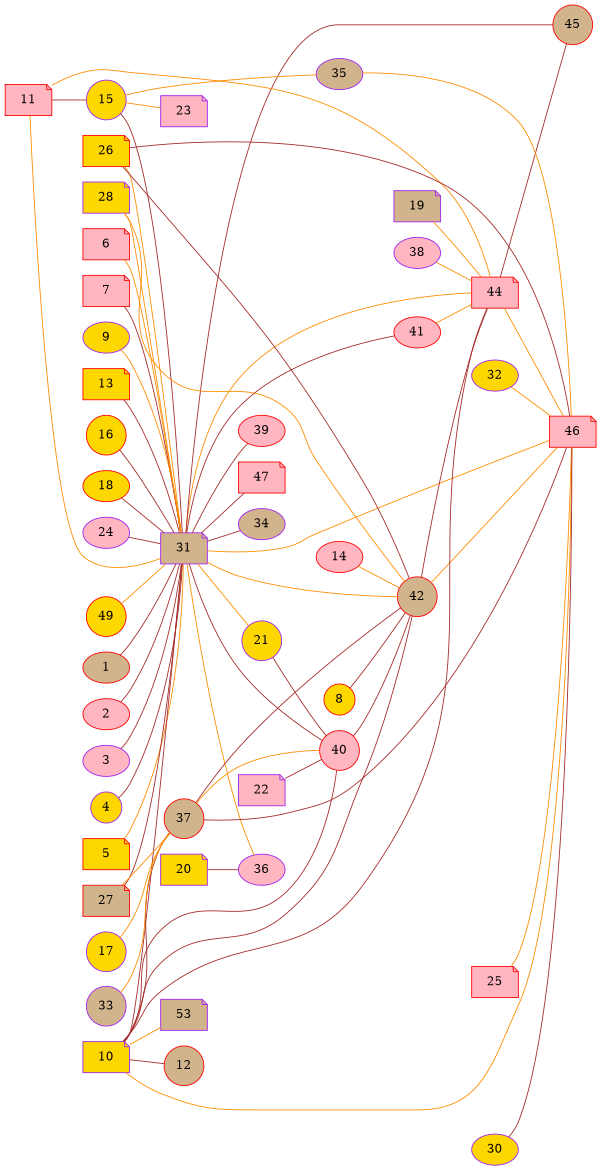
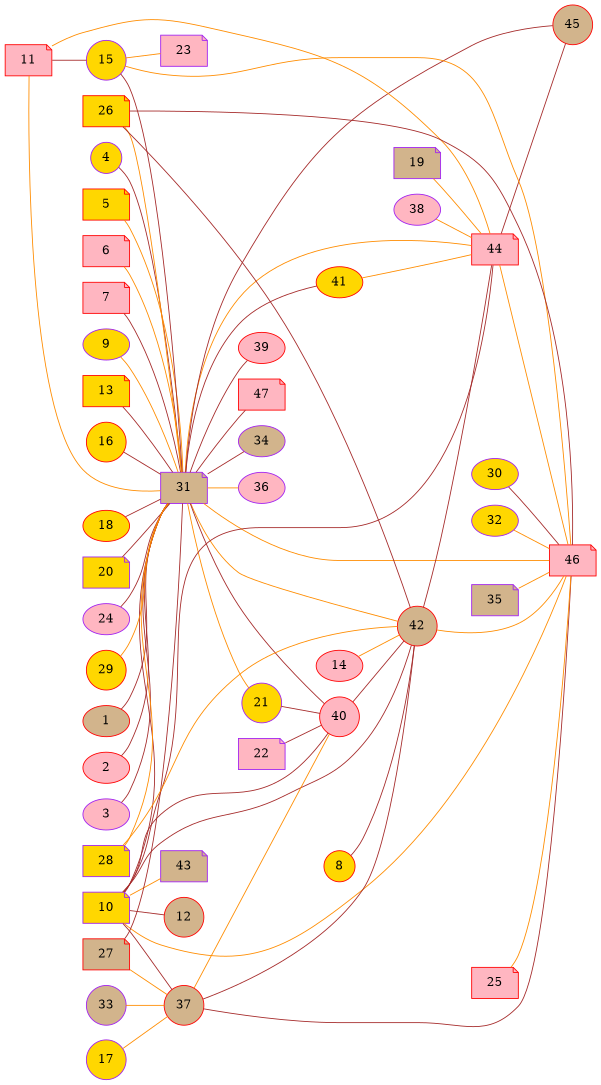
(340, 74) -> (495, 600)
(244, 79) -> (501, 134)
(417, 332) -> (340, 282)
(106, 617) -> (106, 670)
(223, 870) -> (146, 530)
(184, 1015) -> (184, 866)
